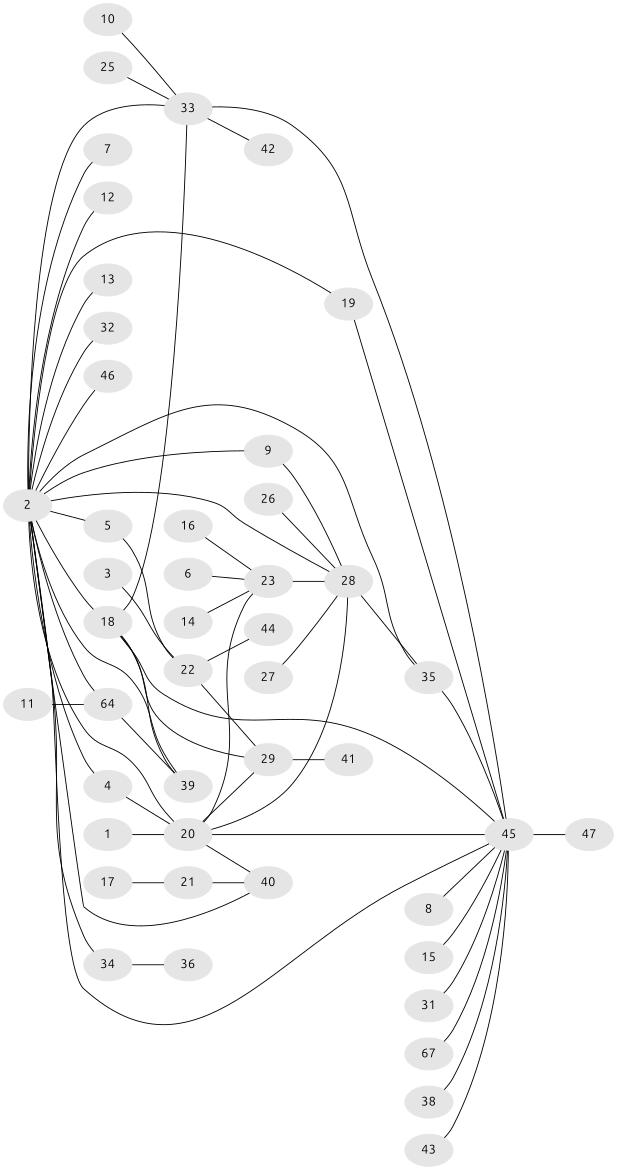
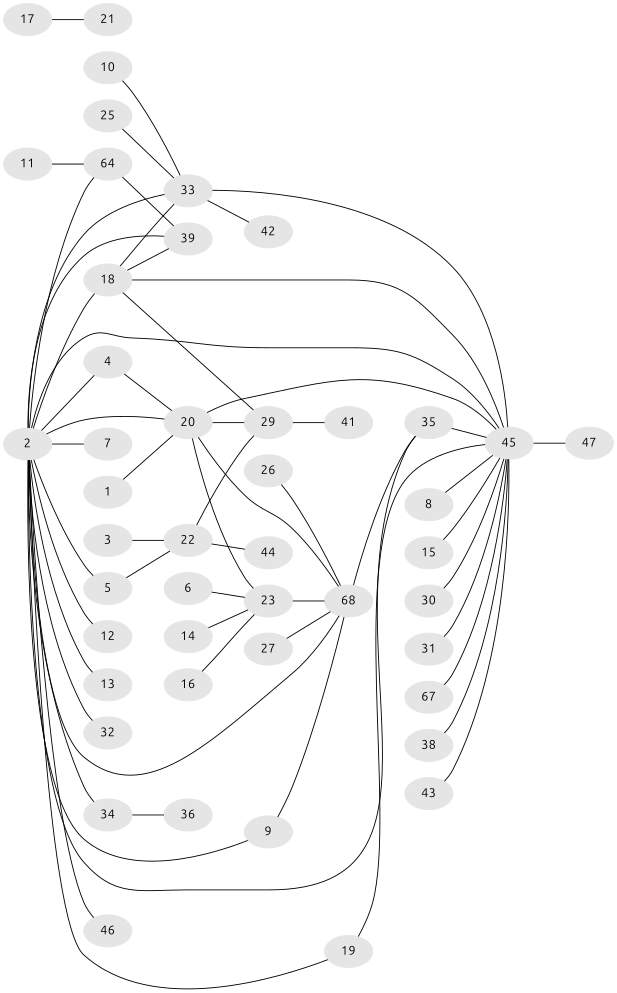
(349, 581) -> (349, 601)
none -> (429, 601)
(268, 883) -> none
